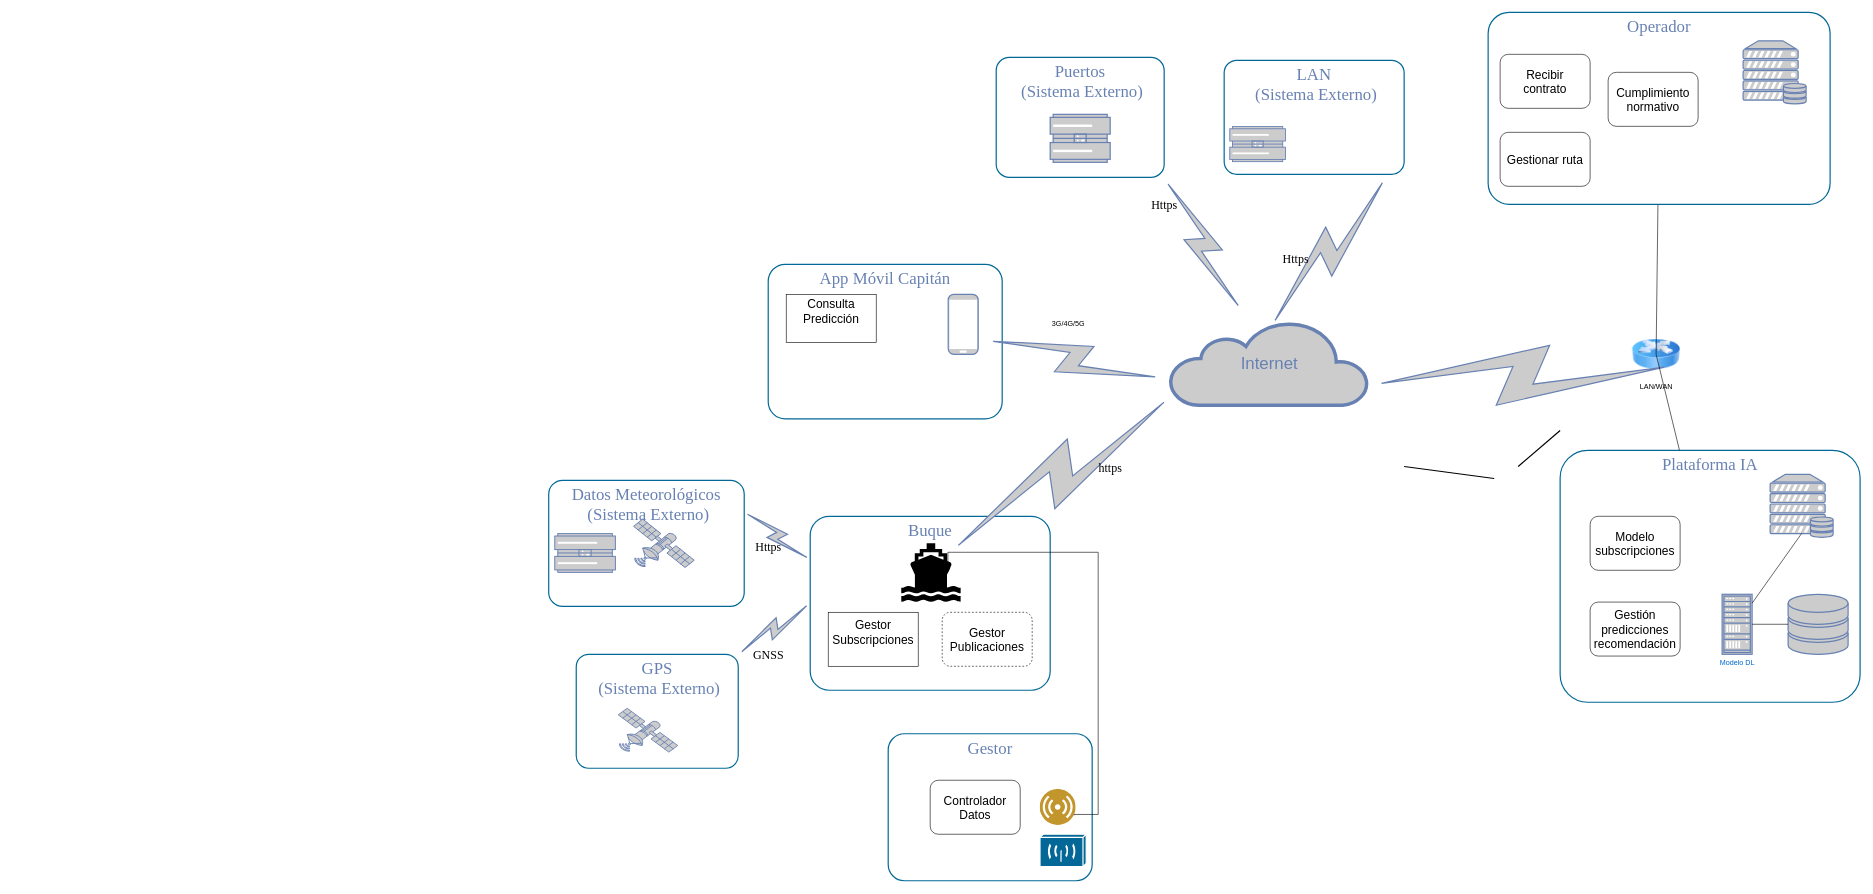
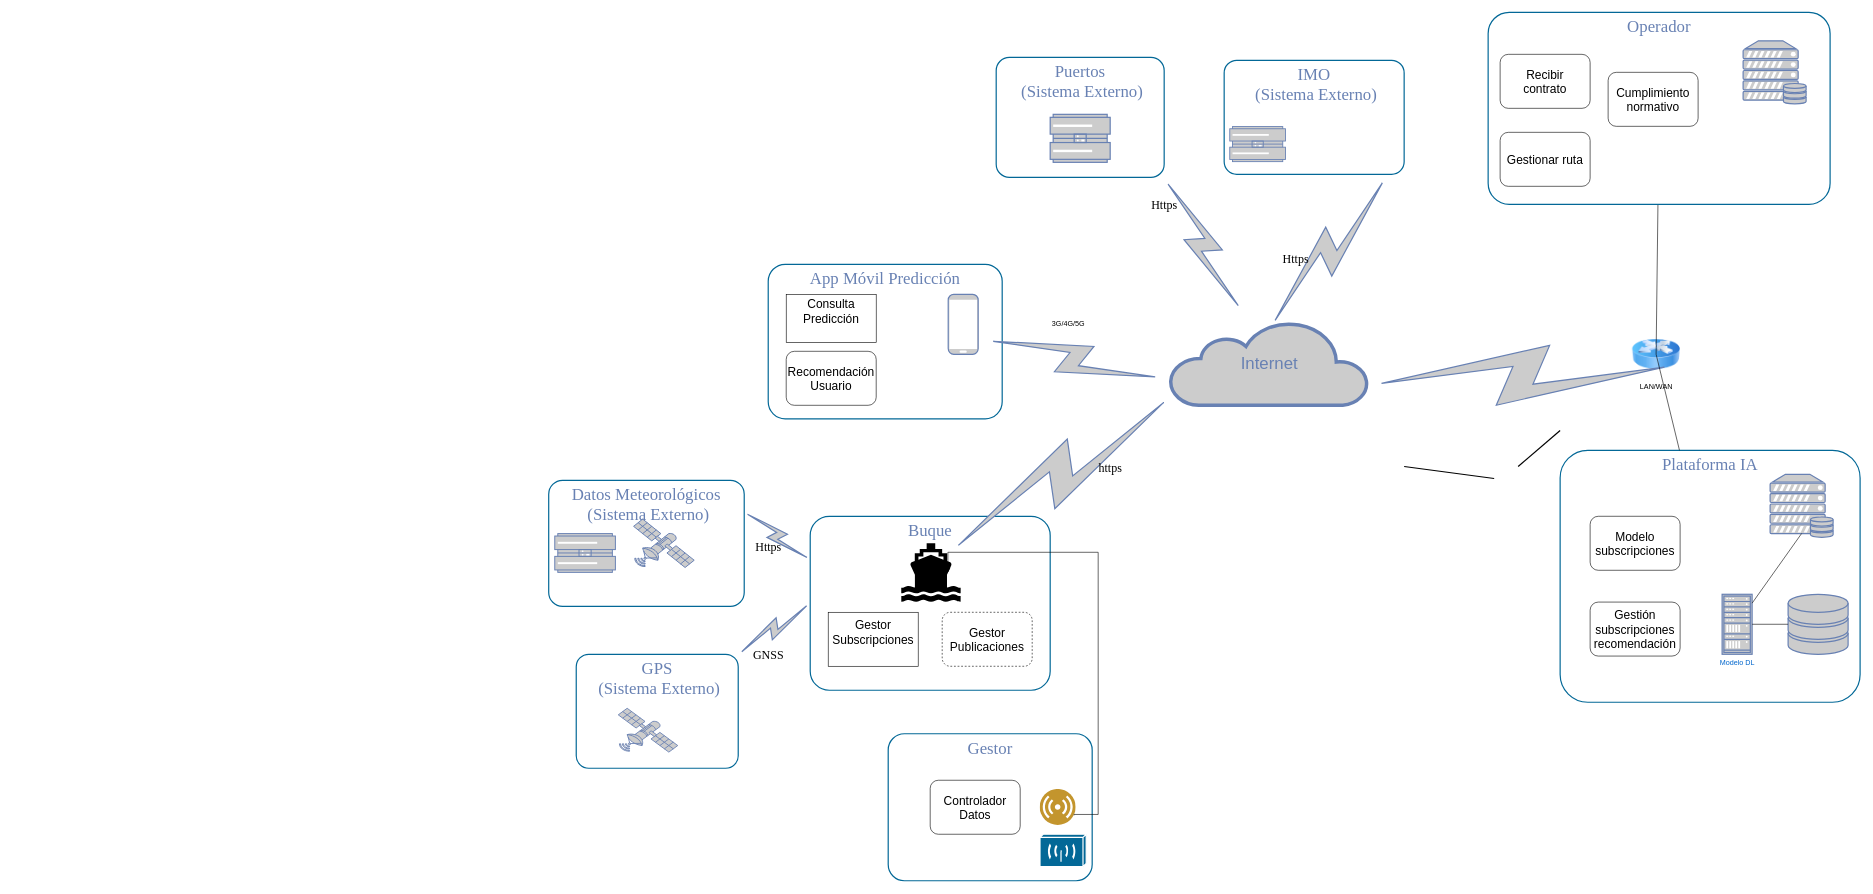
(1314, 85) -> (1314, 85)
(885, 279) -> (885, 279)
none -> (831, 378)
(1635, 629) -> (1635, 629)
